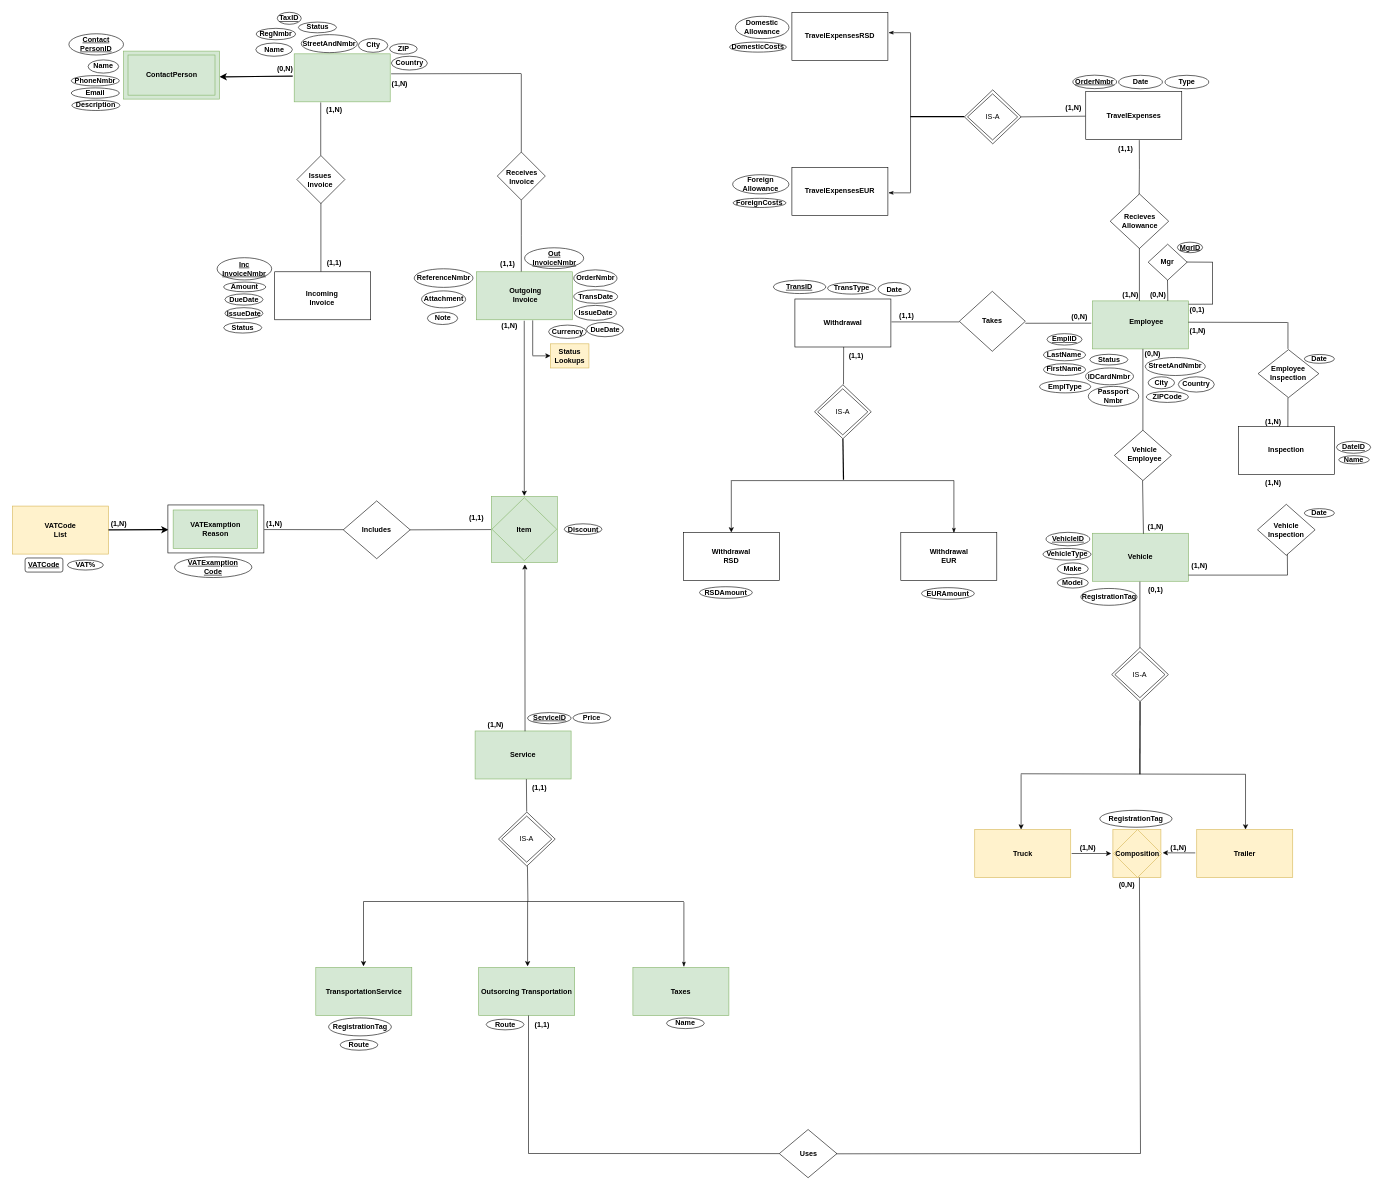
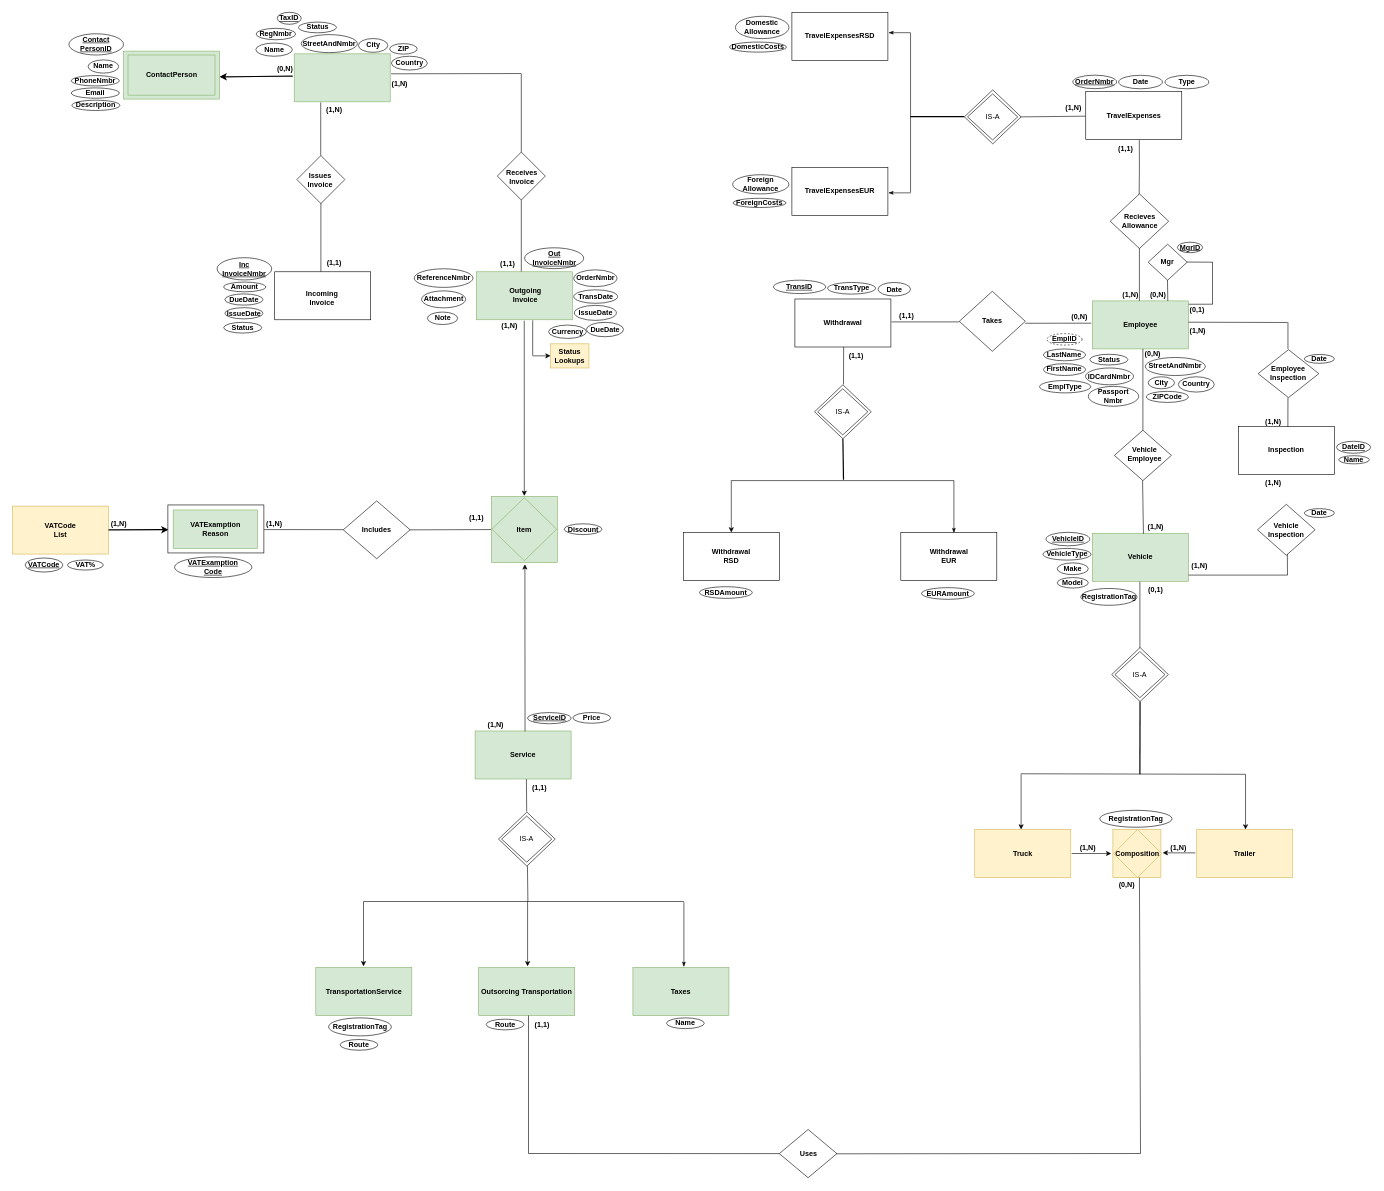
(1146, 322) -> (1140, 325)
(1064, 339) -> (1064, 339)
(44, 565) -> (44, 565)
